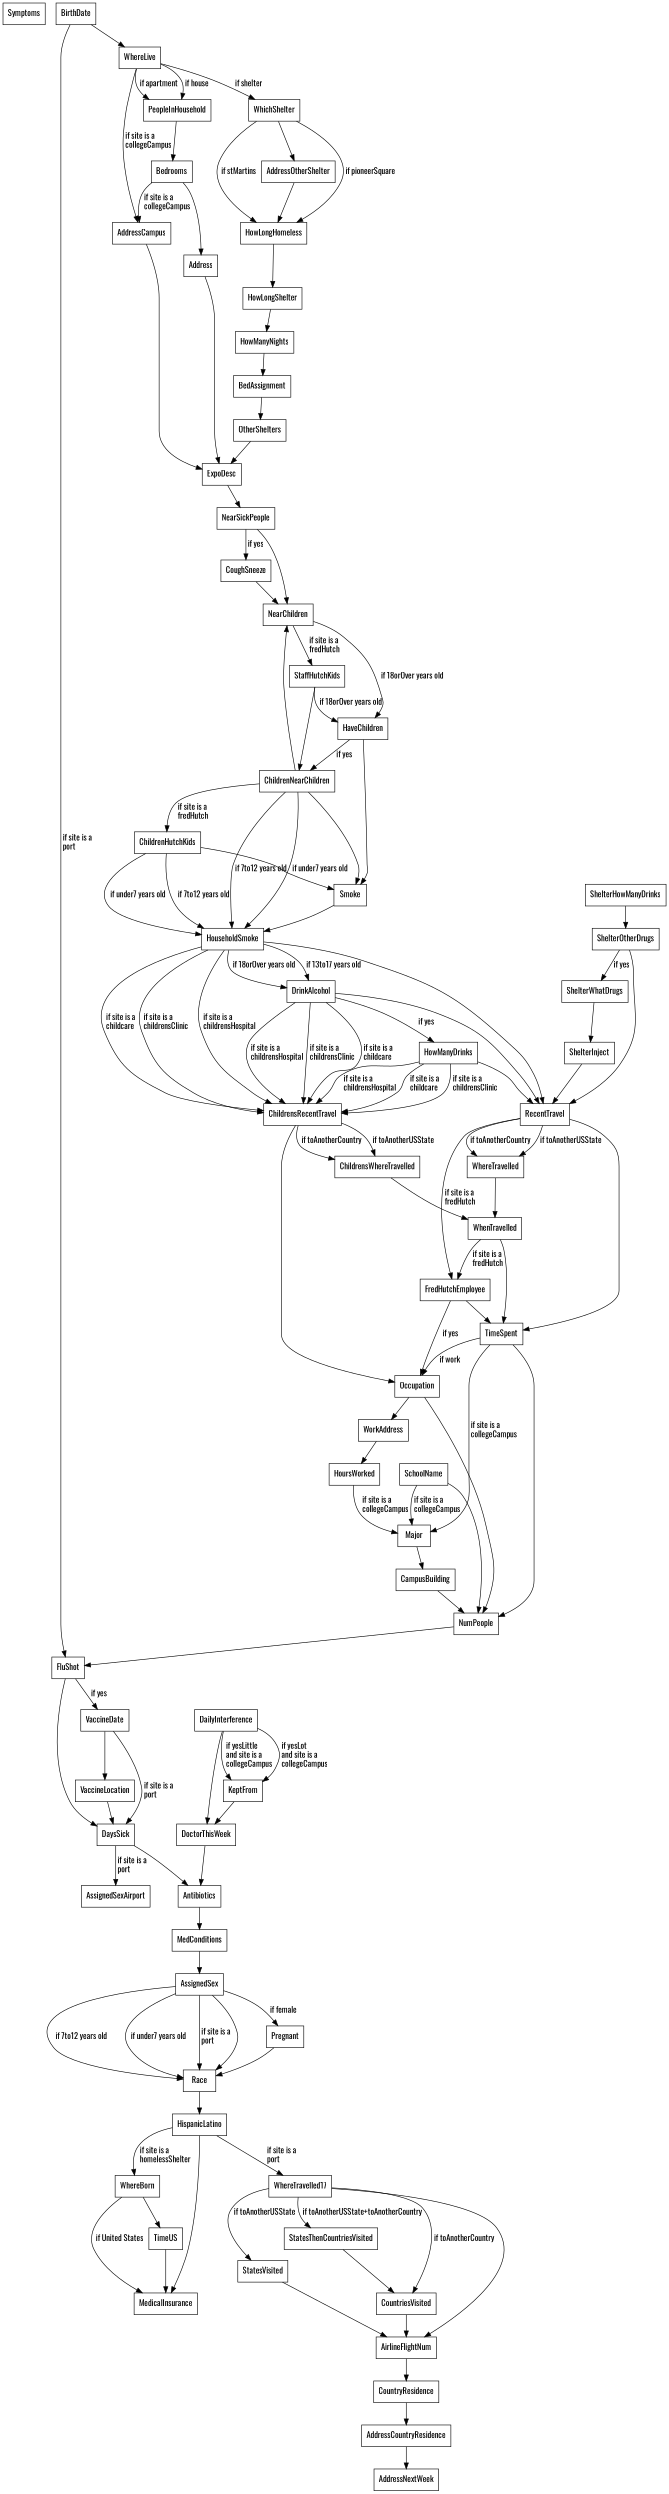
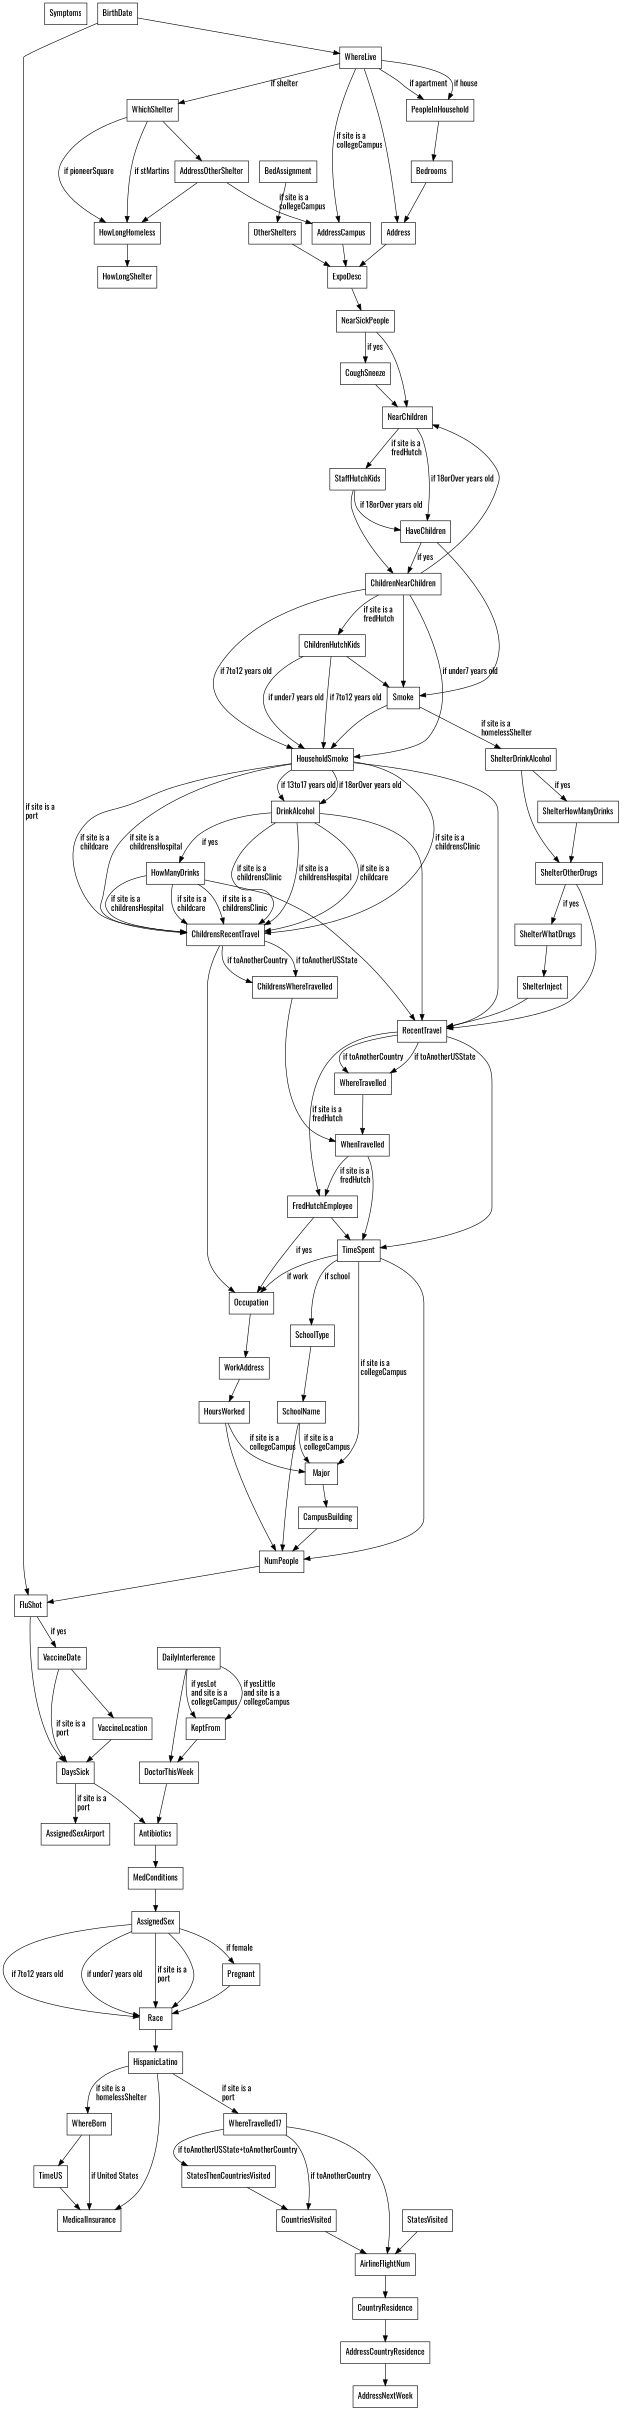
none -> (385, 141)
(141, 198) -> (265, 205)
(265, 342) -> none
none -> (521, 760)
none -> (312, 1336)
(478, 1497) -> (244, 1486)
(229, 2213) -> none
